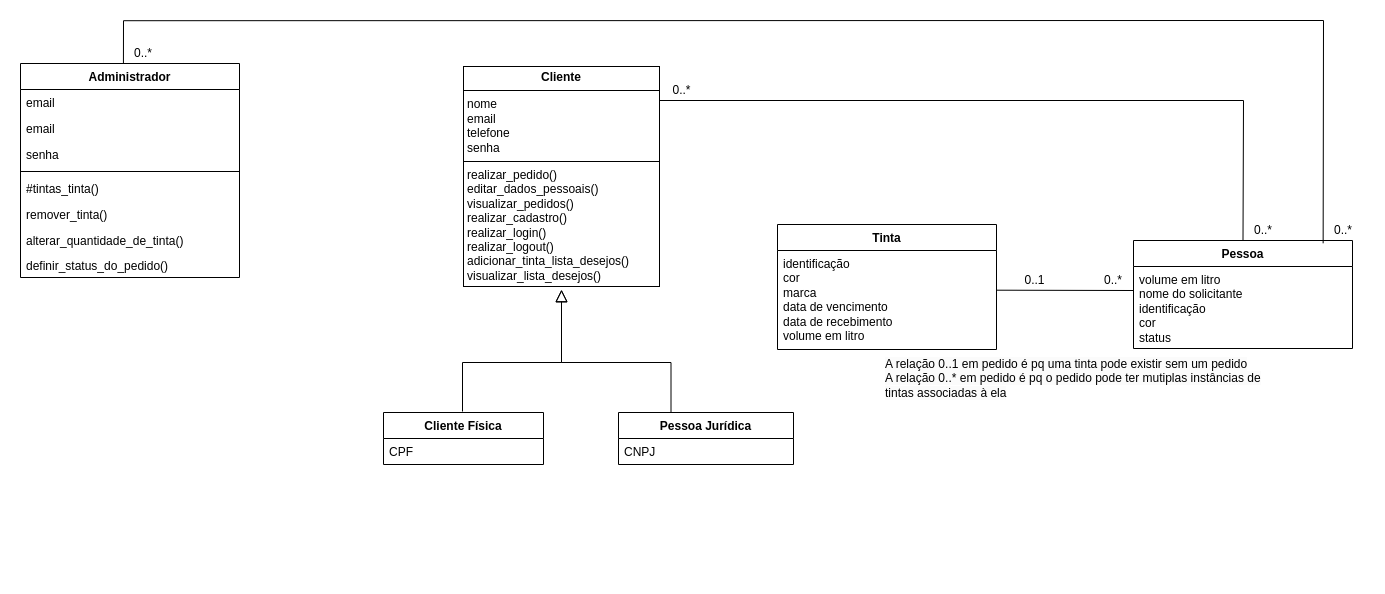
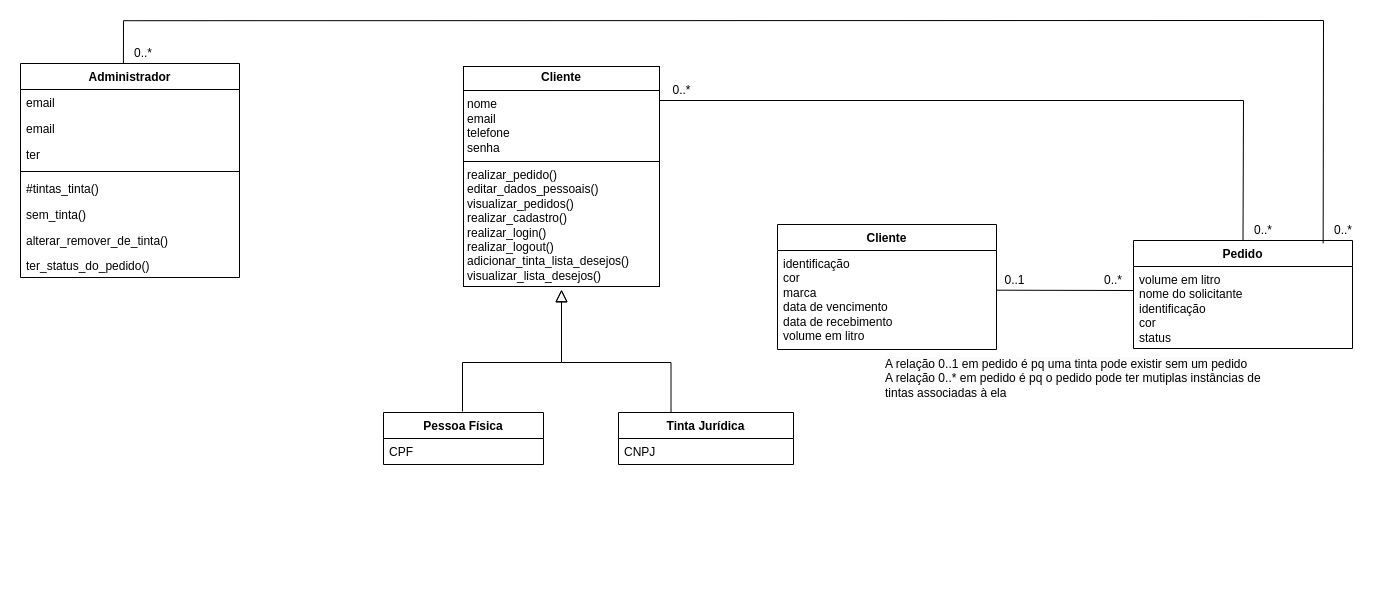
(43, 156) -> (37, 156)
(75, 216) -> (62, 216)
(887, 239) -> (887, 239)
(119, 242) -> (111, 242)
(1243, 255) -> (1243, 255)
(109, 267) -> (99, 267)
(1035, 281) -> (1015, 281)
(464, 427) -> (464, 427)
(706, 427) -> (706, 427)
